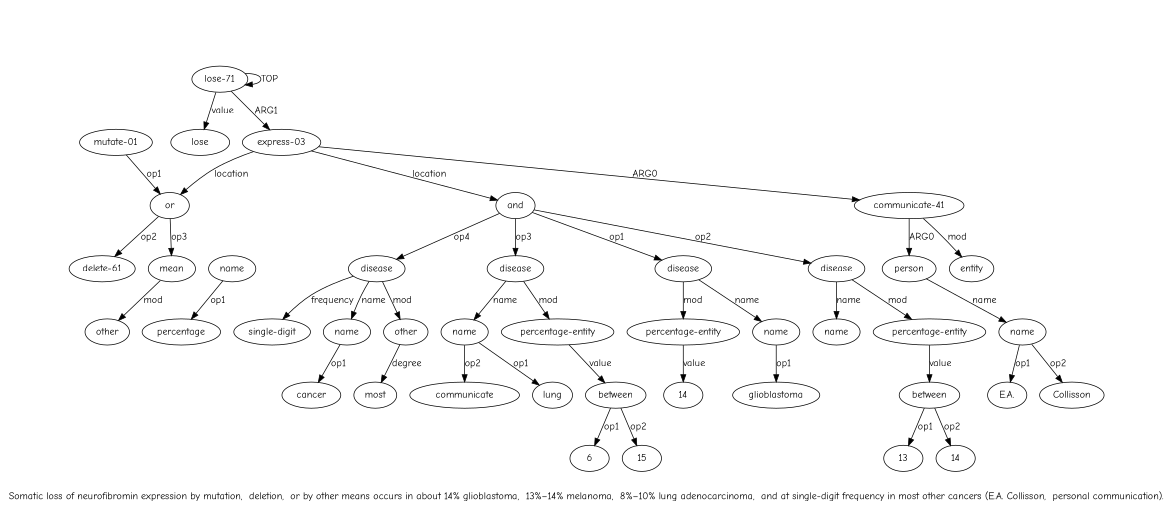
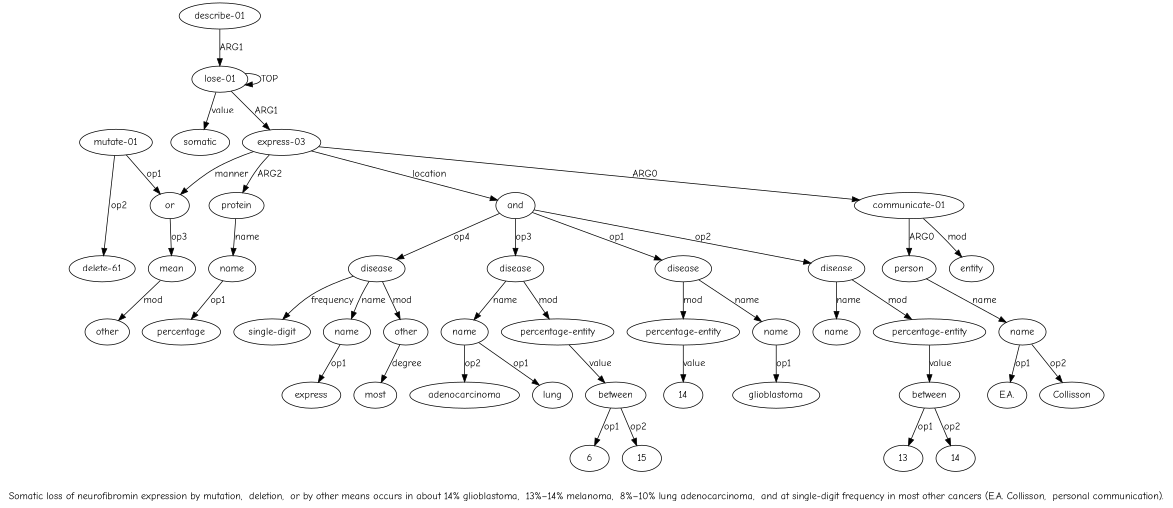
none -> (220, 16)
(220, 79) -> (220, 79)
(200, 142) -> (200, 142)
(231, 174) -> (231, 174)
none -> (237, 206)
(909, 206) -> (909, 206)
(139, 234) -> (109, 202)
(311, 395) -> (311, 395)
(465, 395) -> (465, 395)
